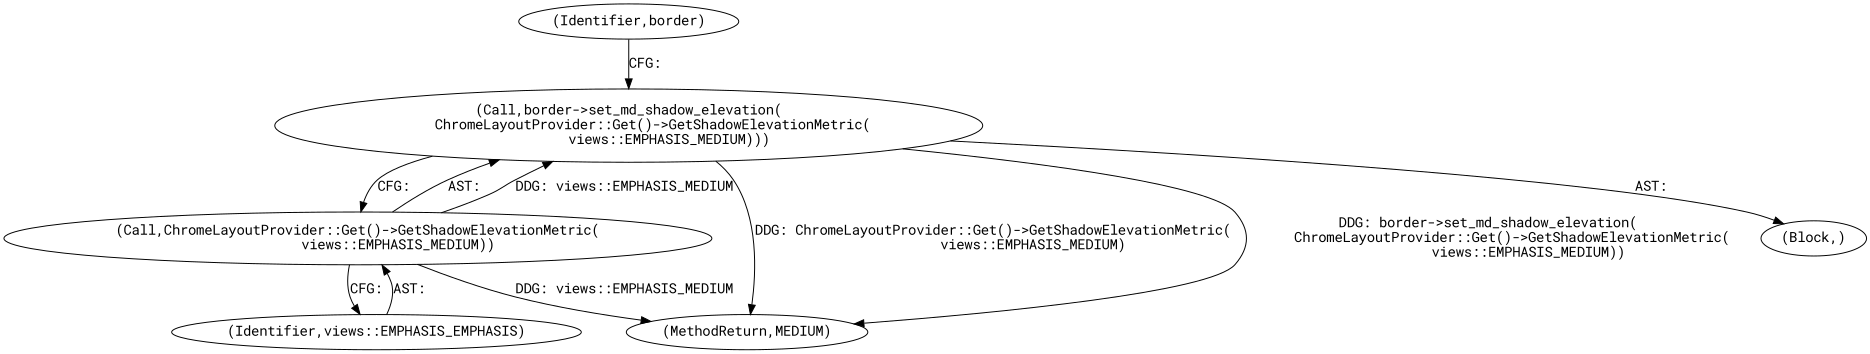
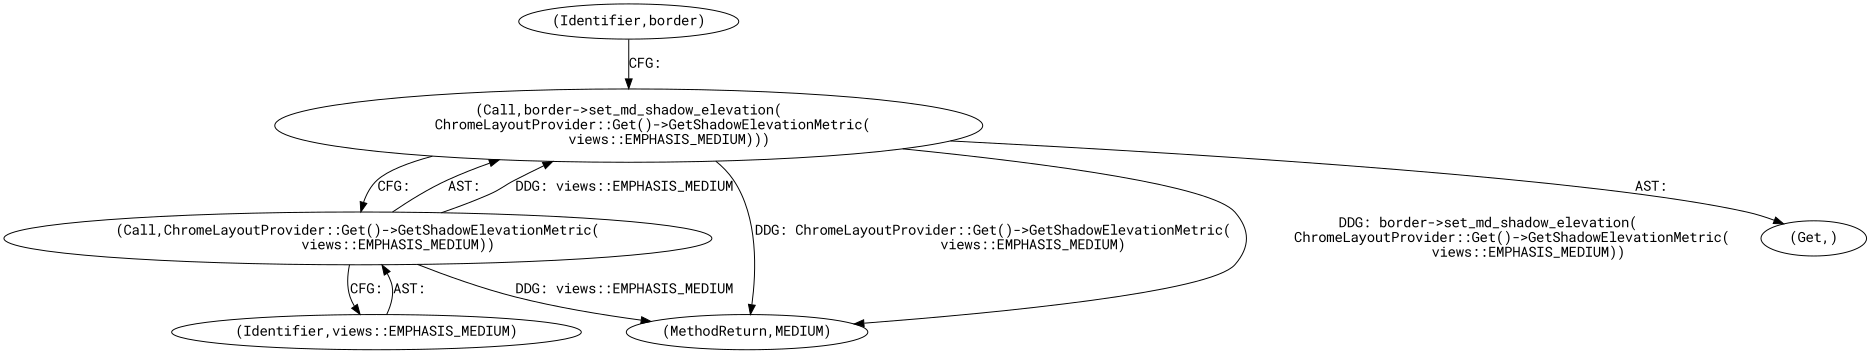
(1814, 238) -> (1814, 238)
(376, 332) -> (376, 332)
